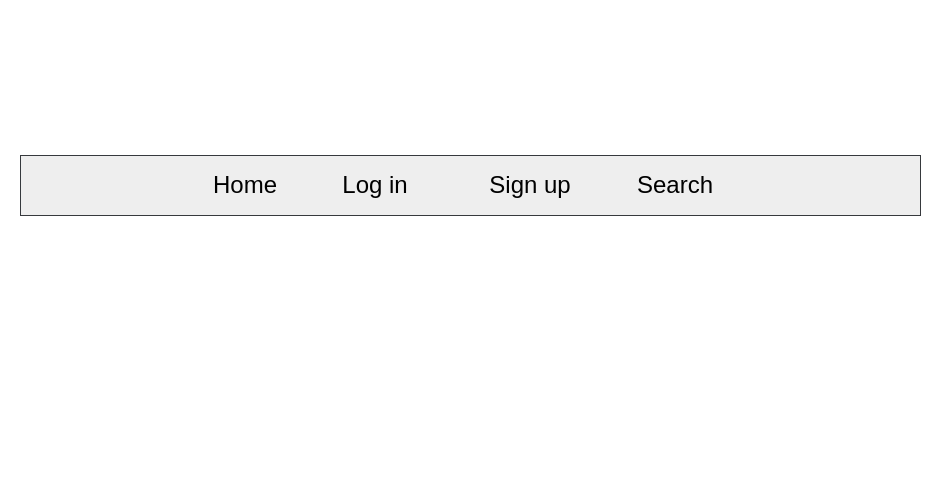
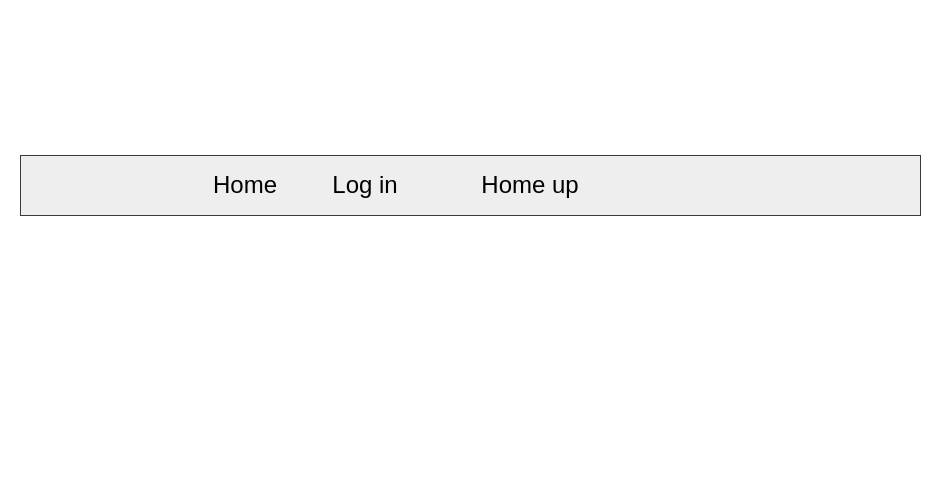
(376, 186) -> (366, 186)
(531, 186) -> (531, 186)
(676, 186) -> none
